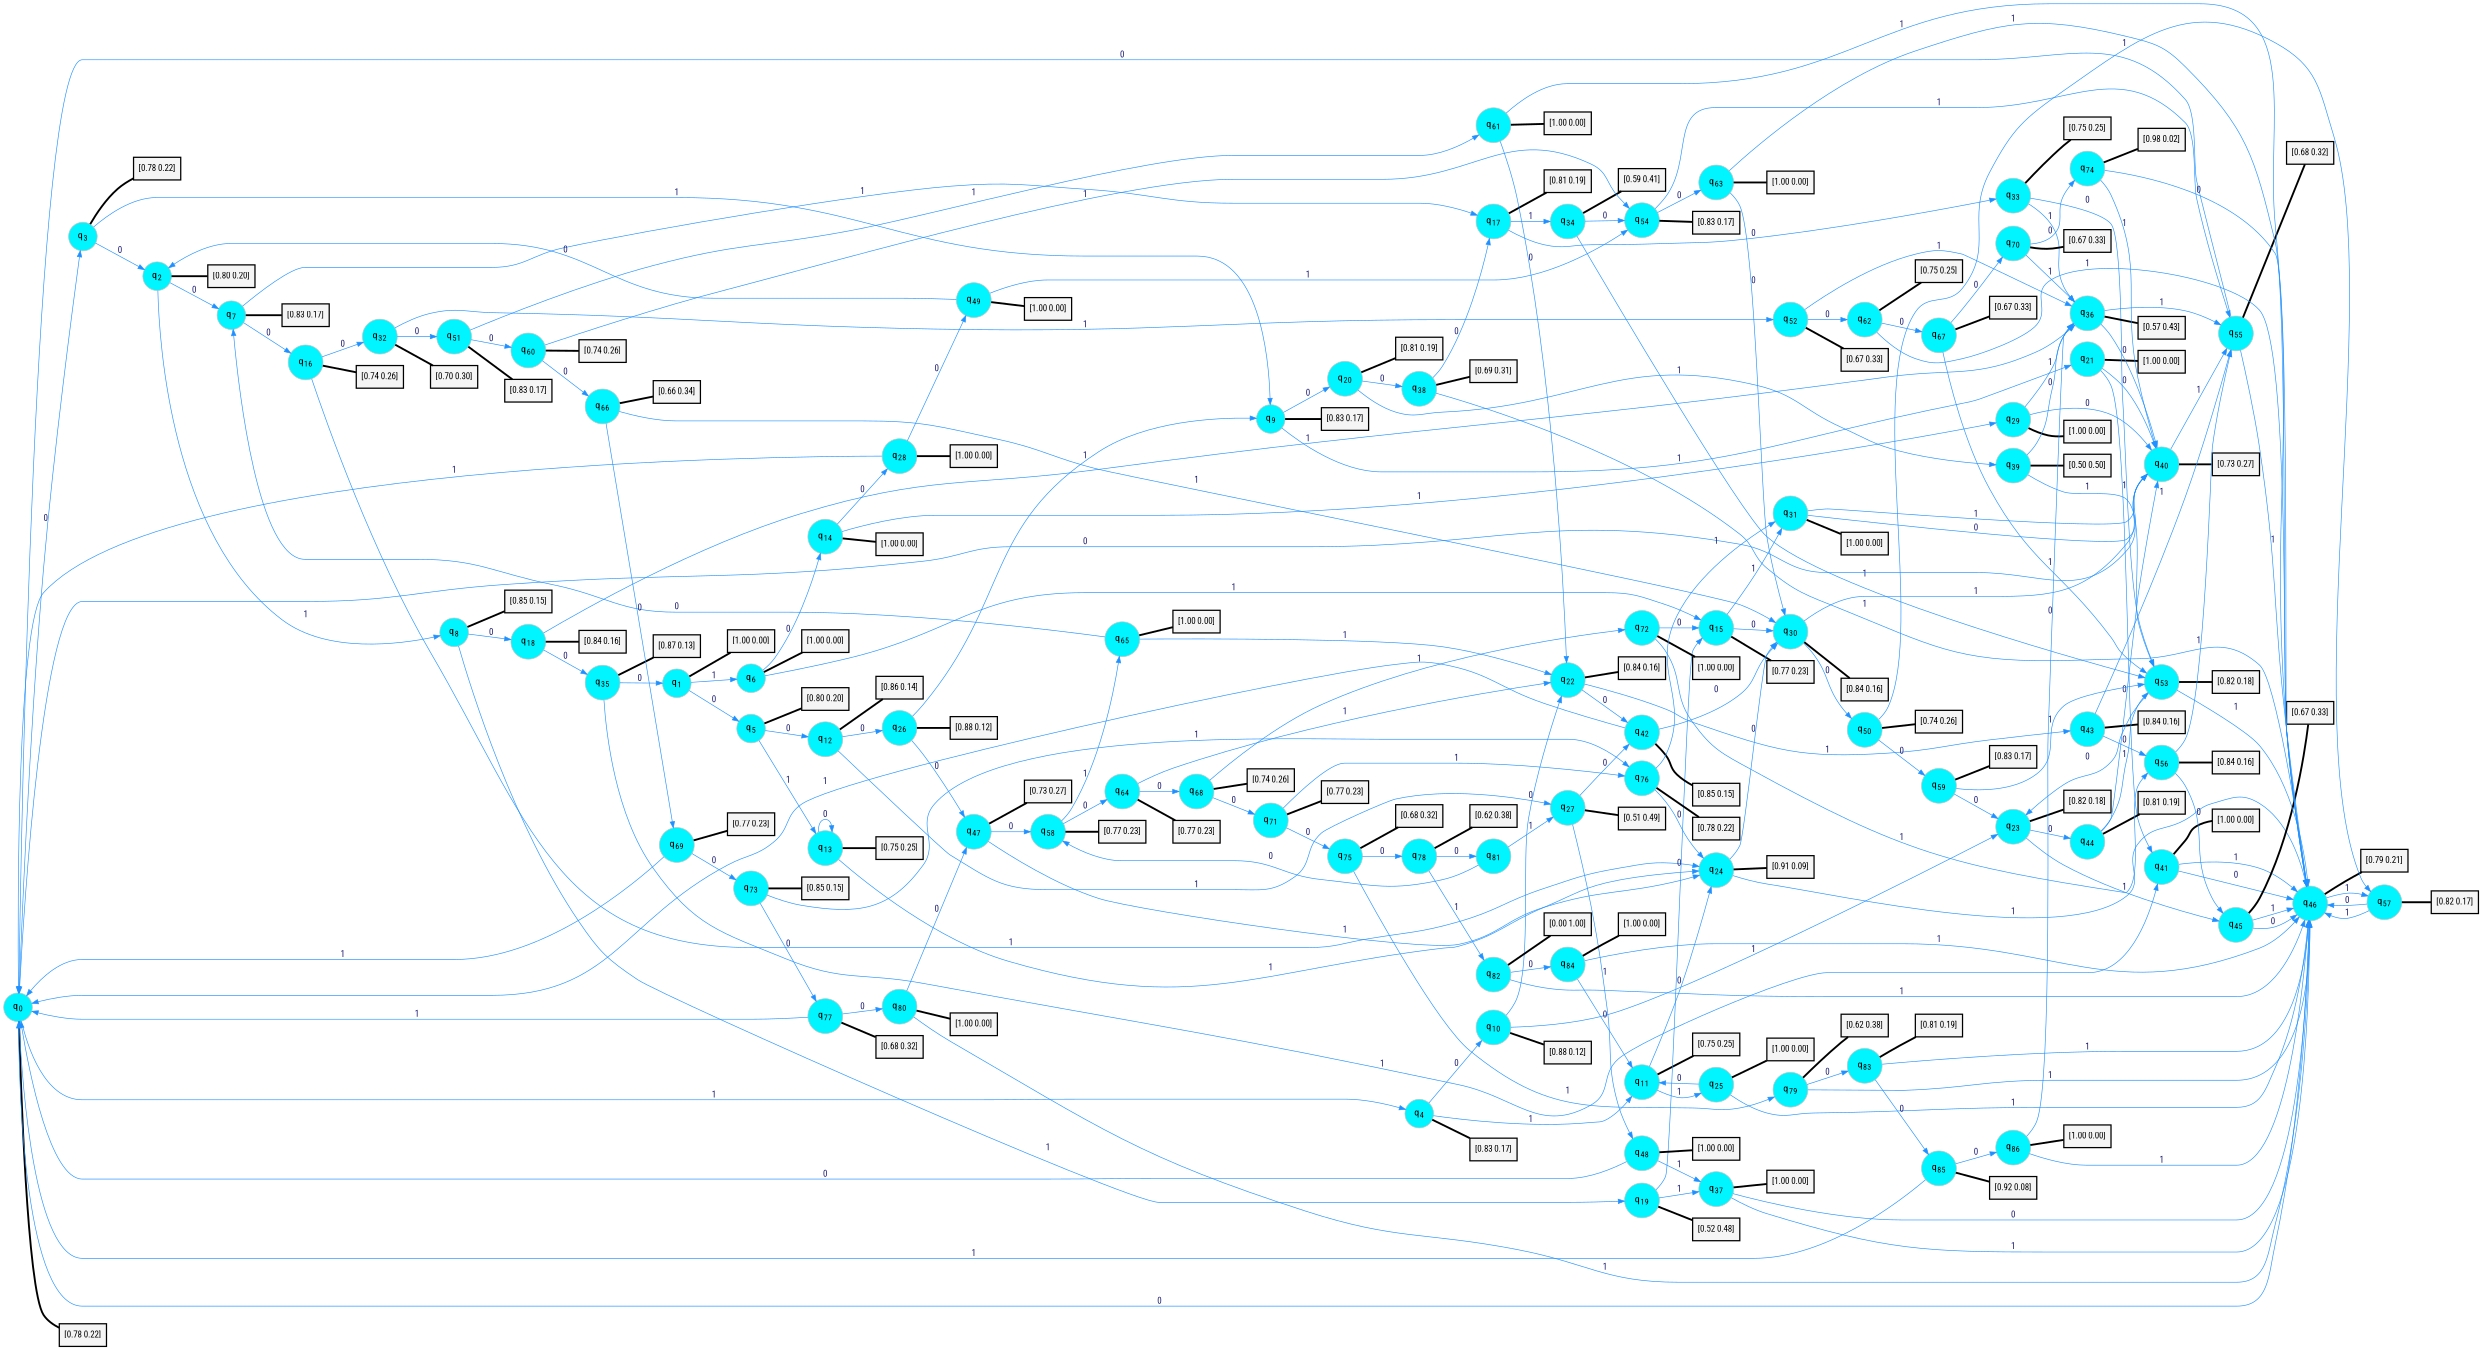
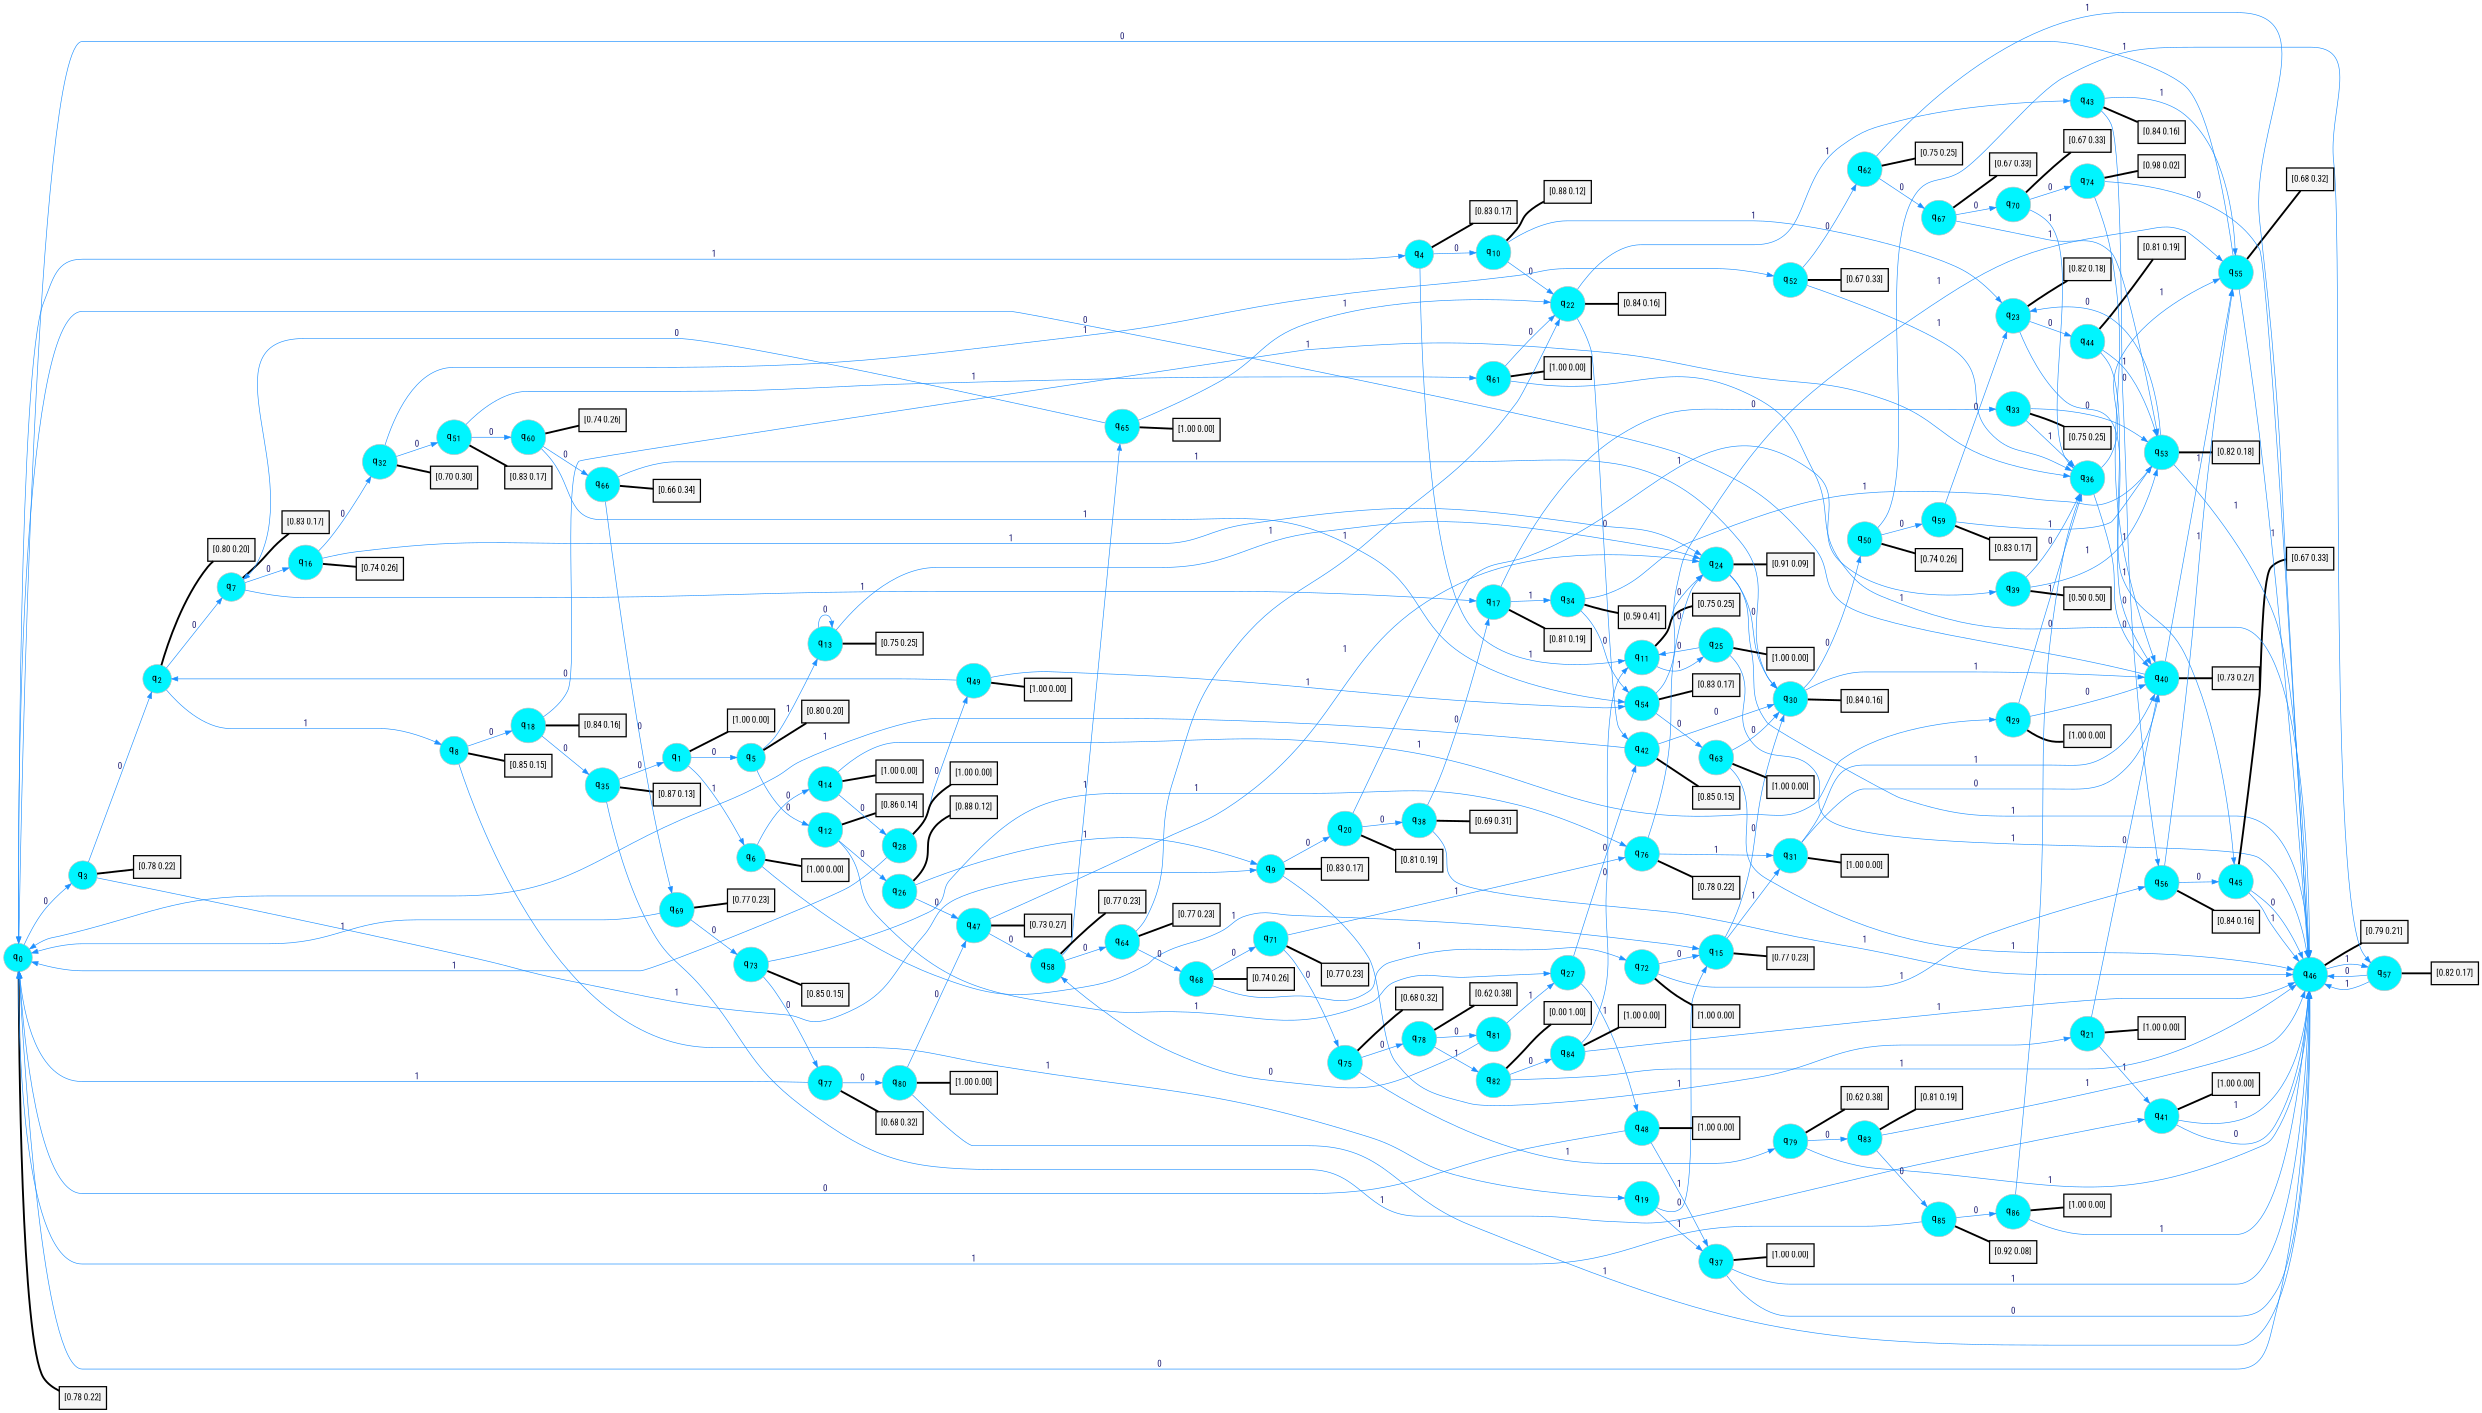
(2162, 328) -> none
(1642, 819) -> none
(1716, 1229) -> none
